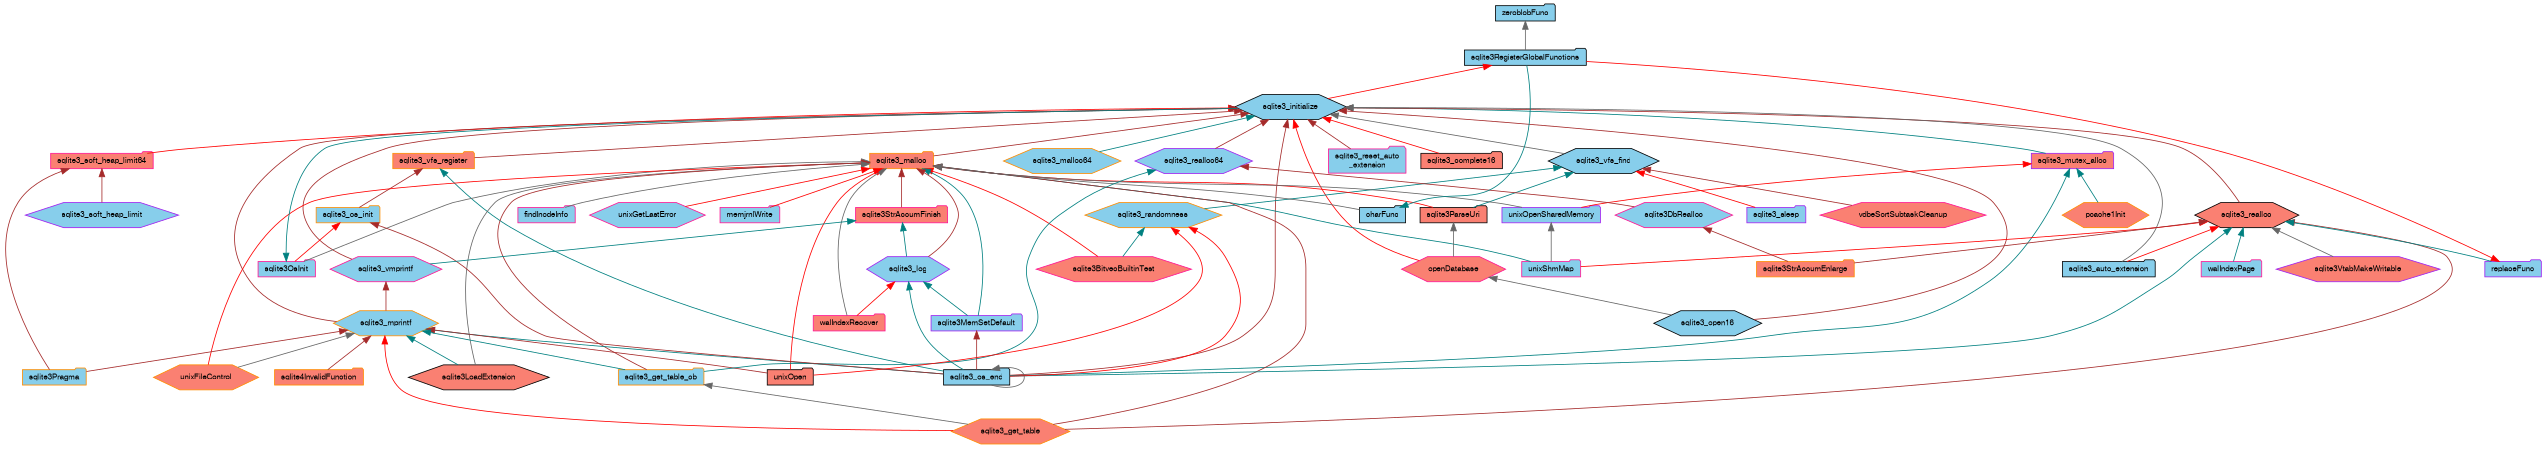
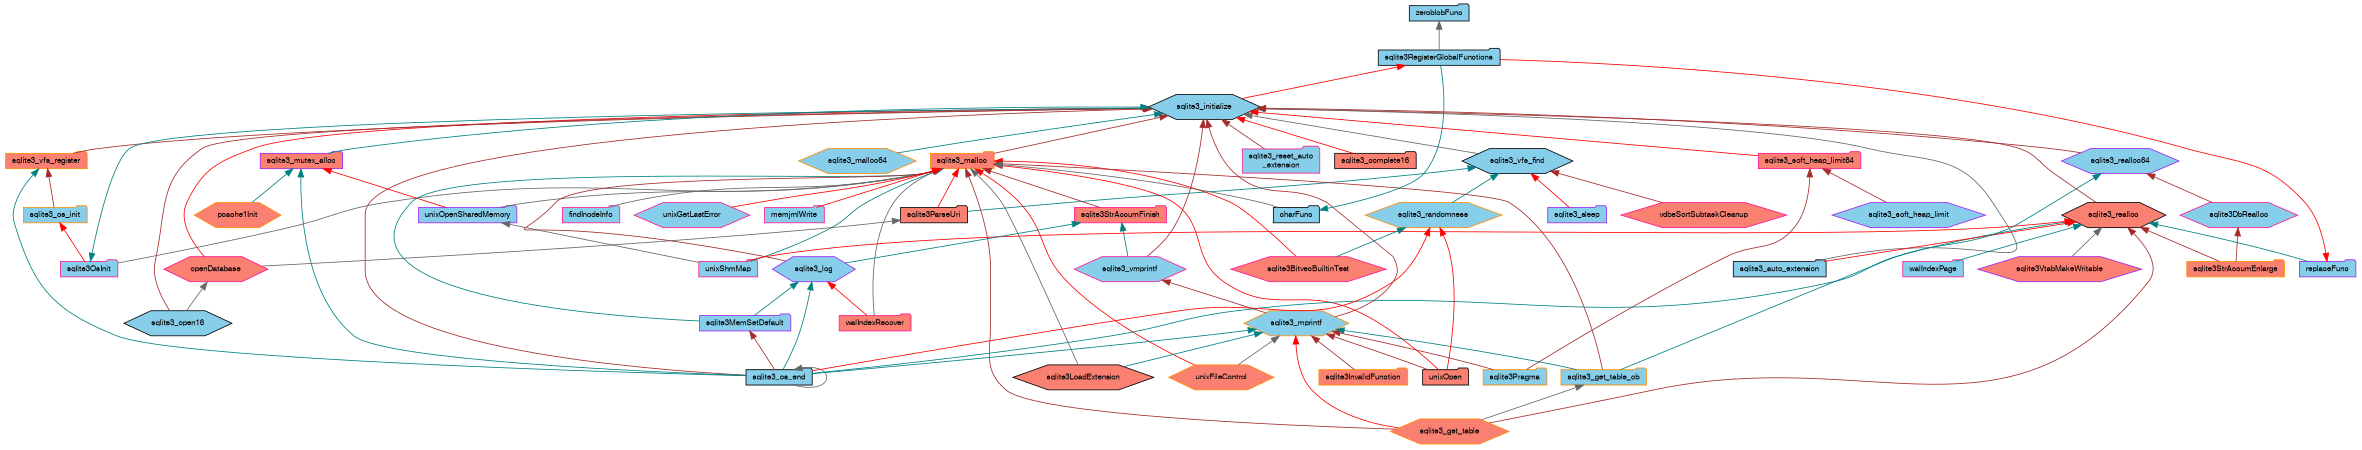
(539, 333) -> none
(319, 377) -> (1363, 377)
